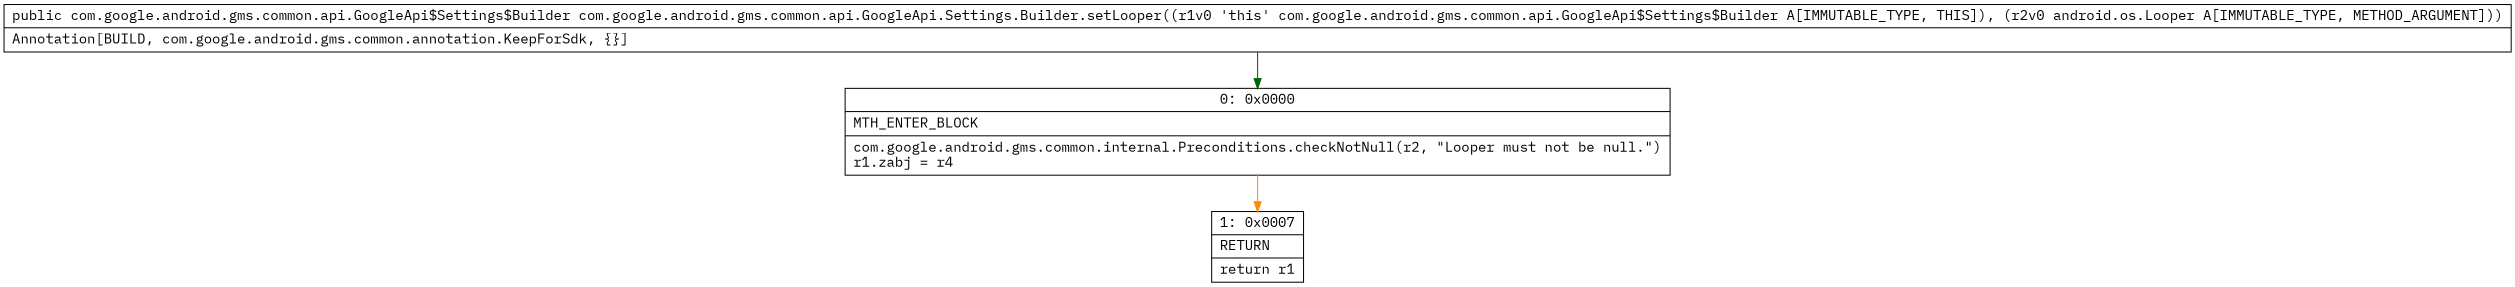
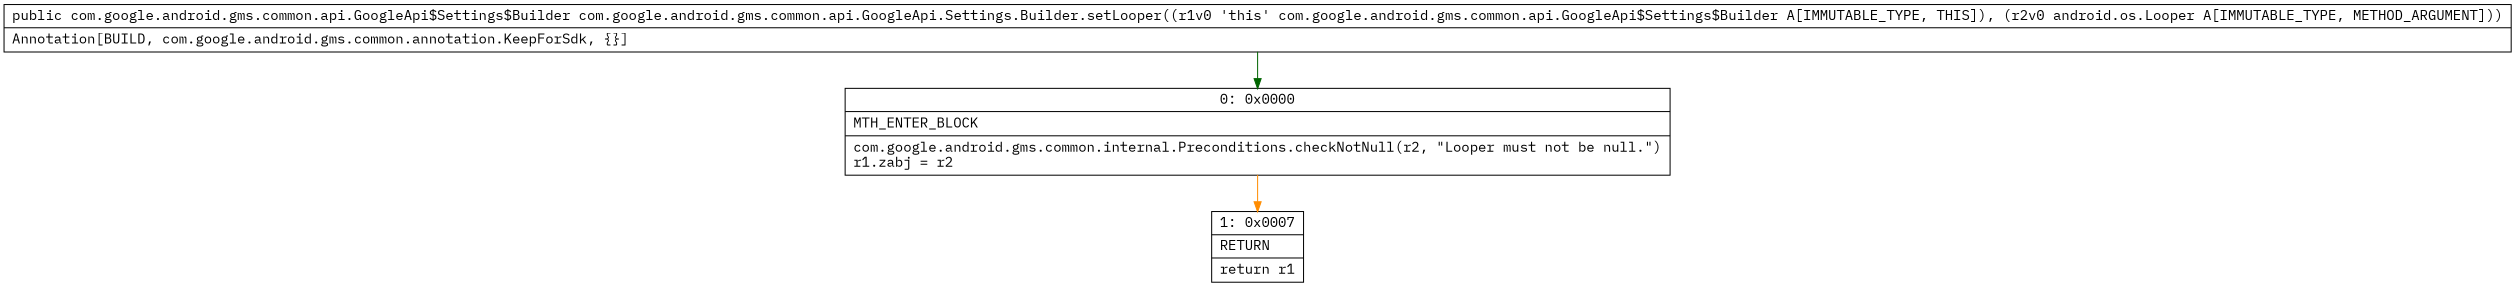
(904, 163) -> (904, 163)
